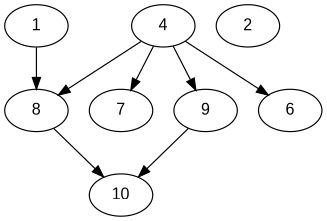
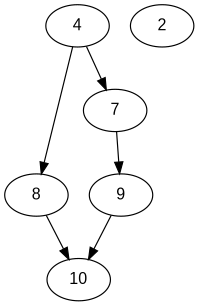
(36, 26) -> none
(182, 63) -> (118, 147)
(290, 110) -> none
